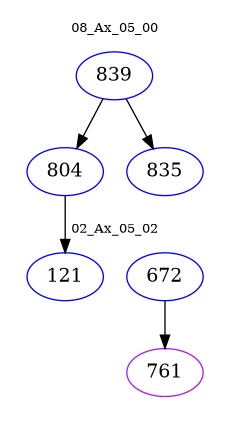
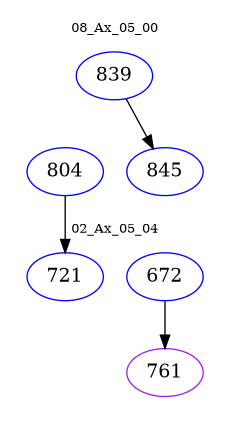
(93, 118) -> none
(165, 172) -> (165, 172)
(115, 230) -> (115, 230)
(65, 277) -> (65, 277)
